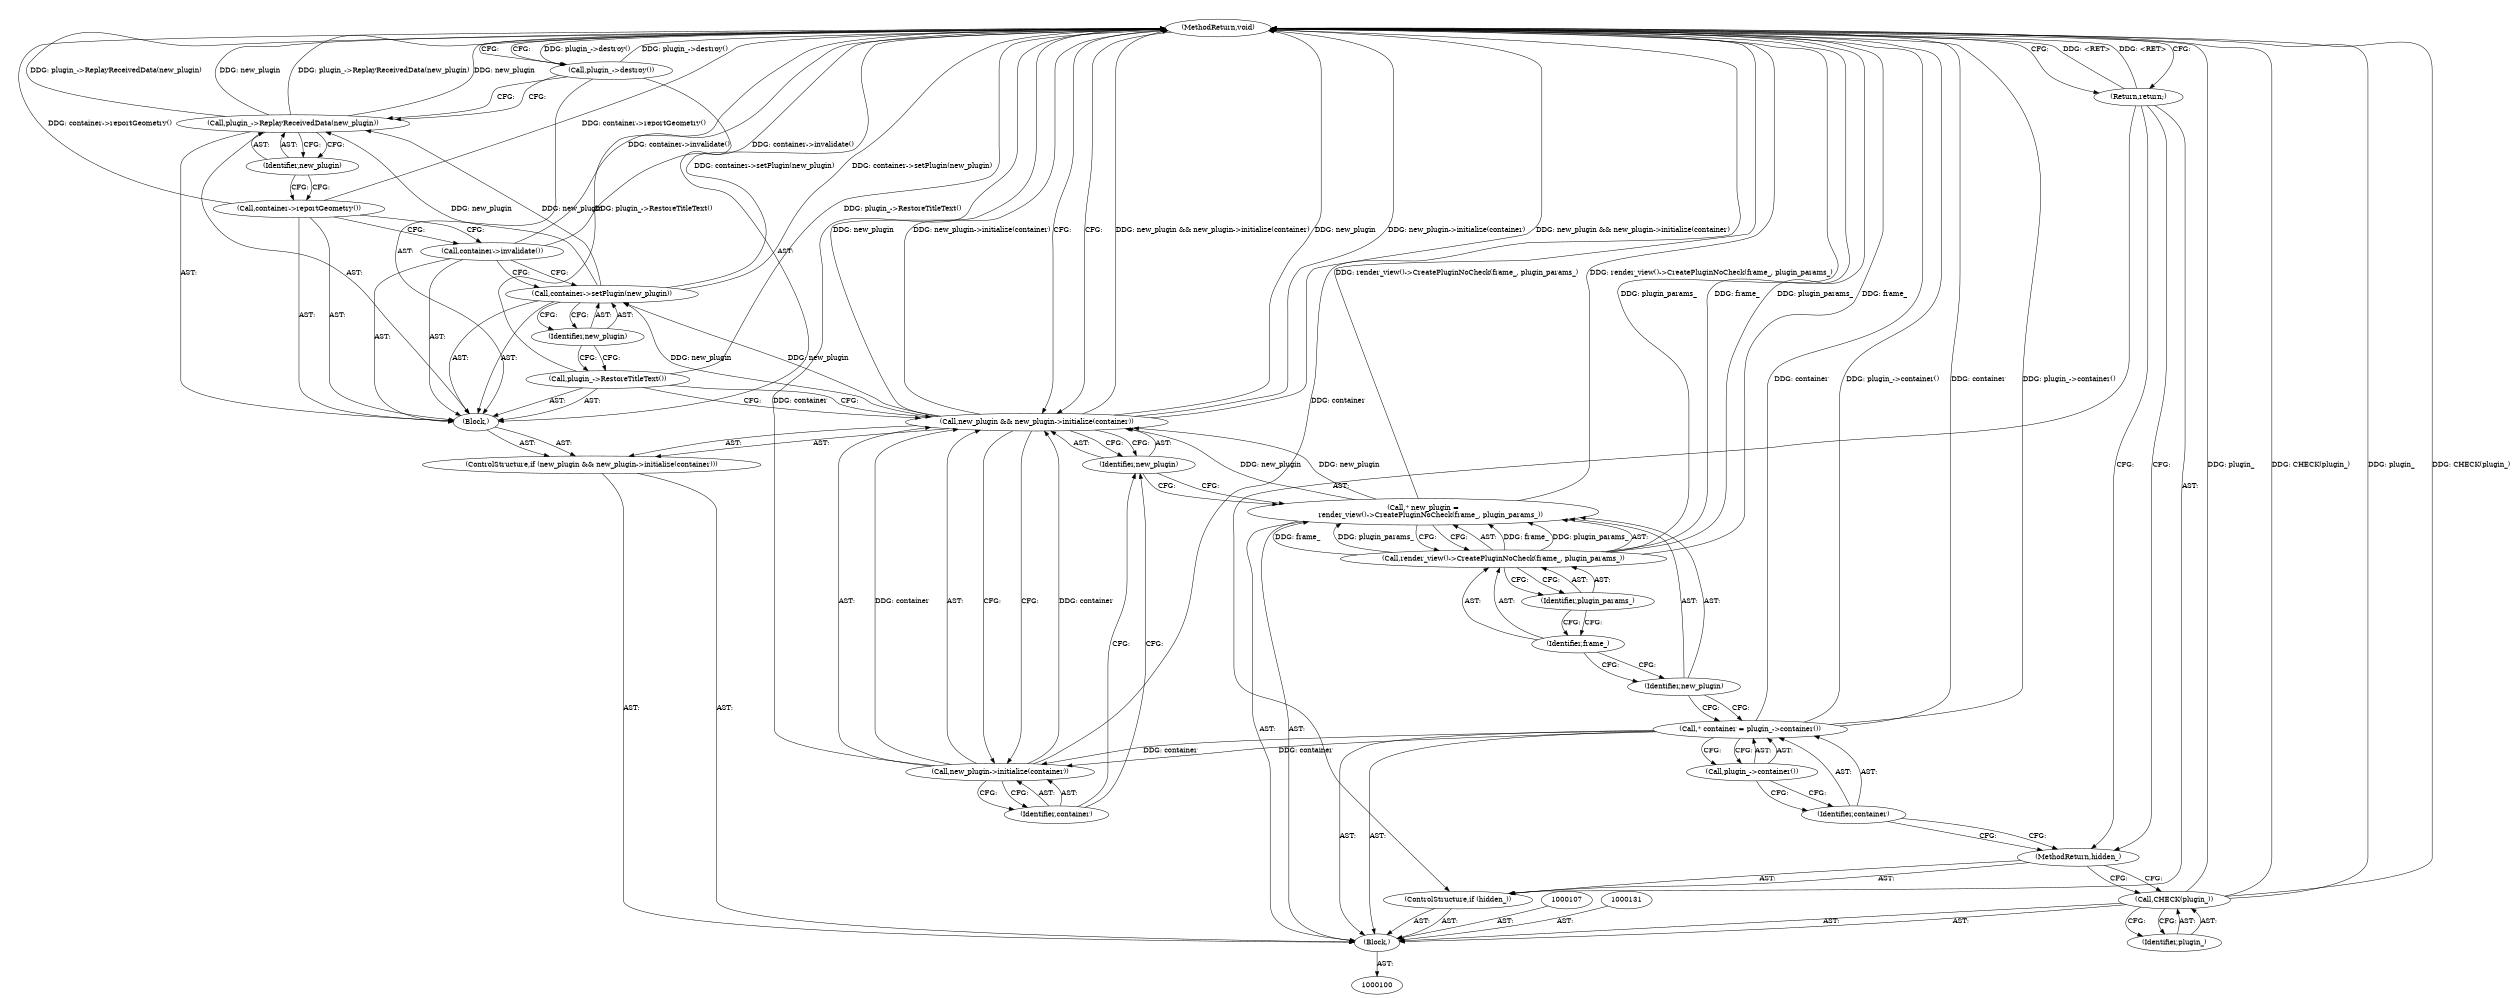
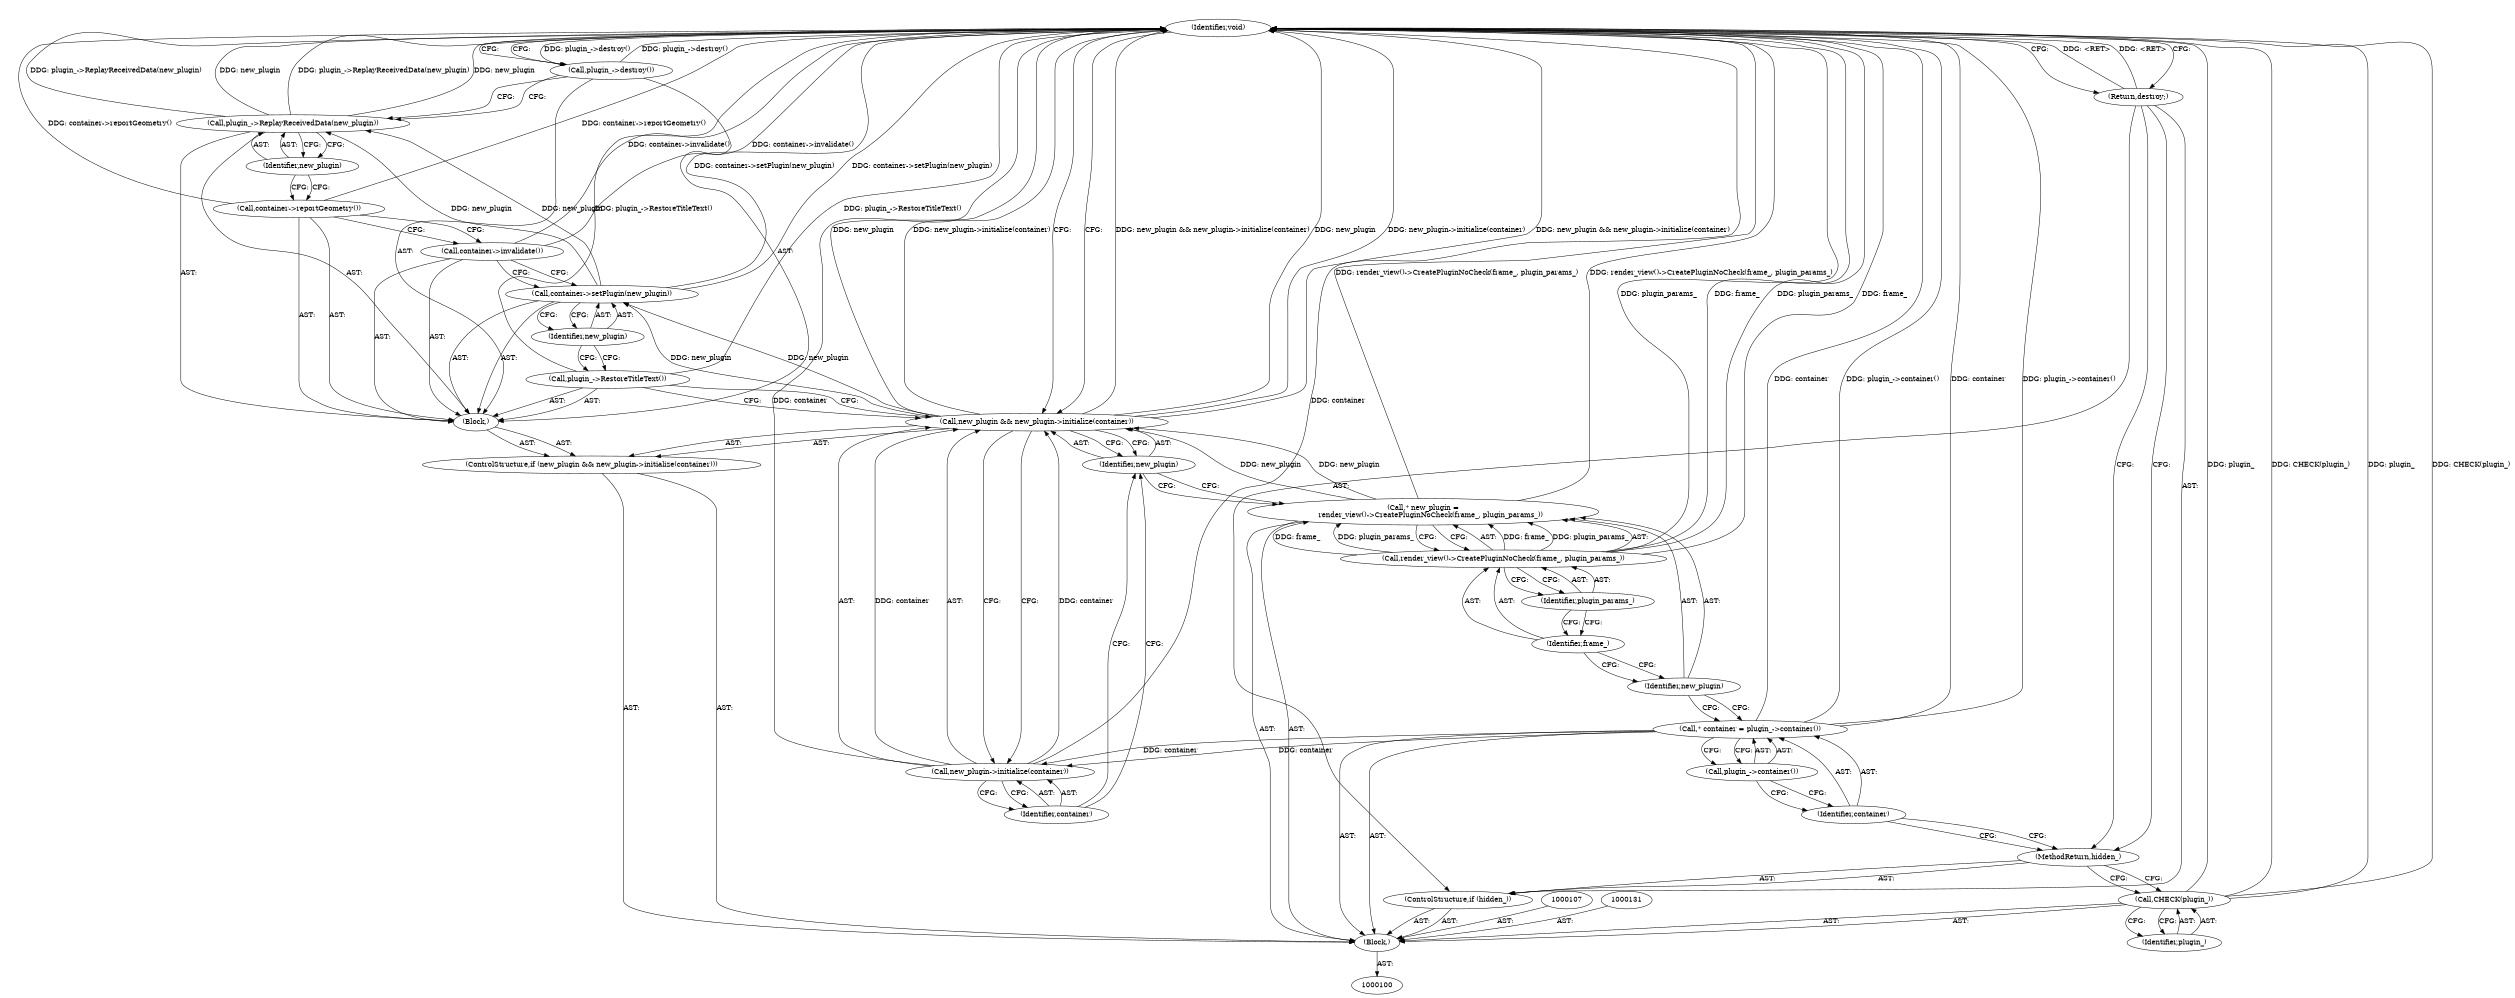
(1218, 28) -> (1218, 28)
(2138, 97) -> (2138, 97)
